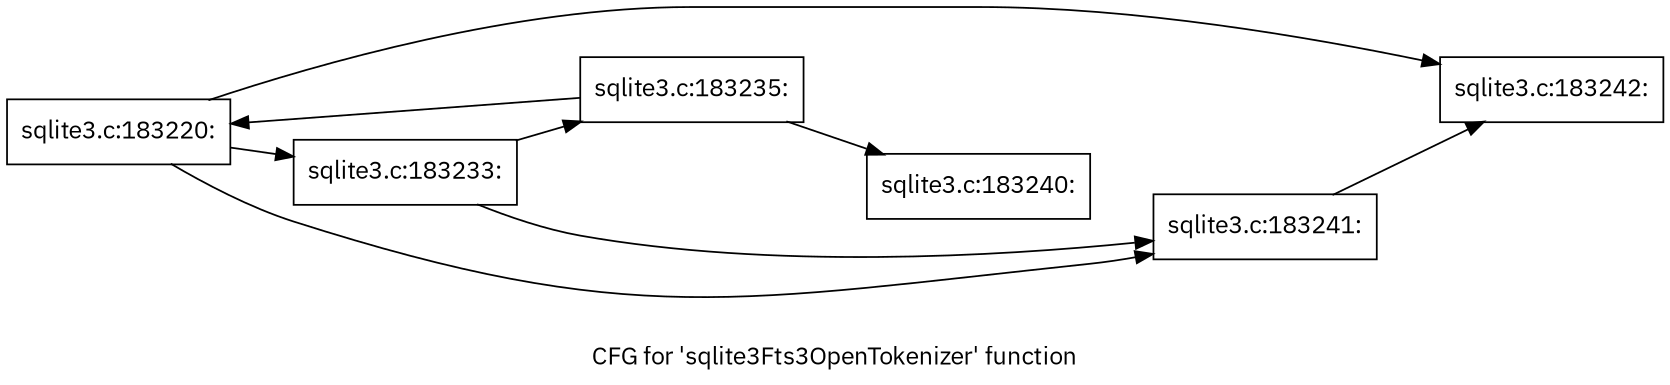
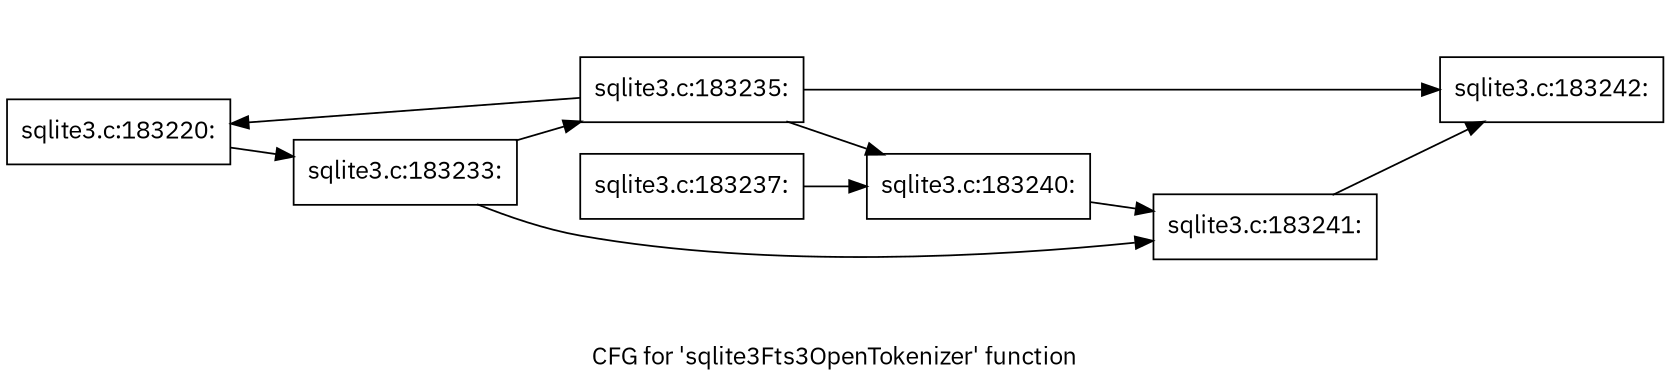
(812, 7) -> (1113, 90)
none -> (692, 186)
(643, 295) -> (1113, 205)
